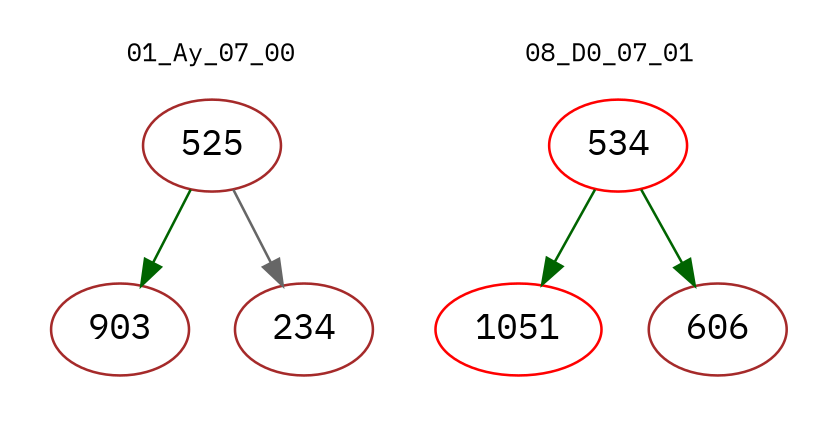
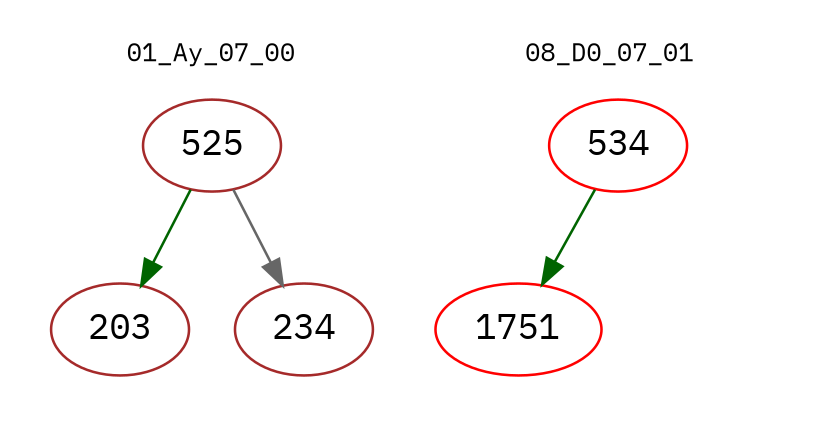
(120, 329) -> (120, 329)
(518, 329) -> (518, 329)
(718, 329) -> none
